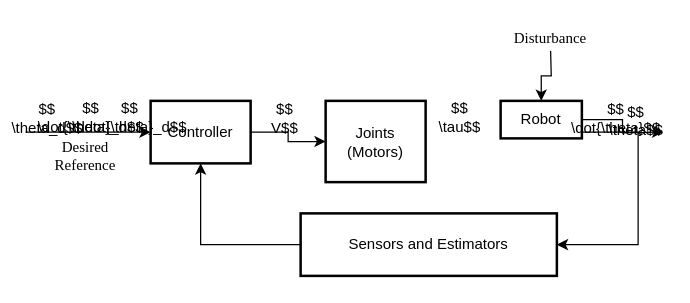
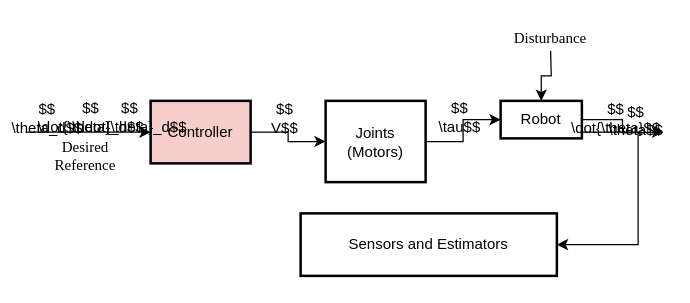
(201, 132) -> (201, 132)
none -> (463, 135)
(214, 244) -> none
